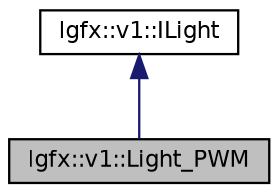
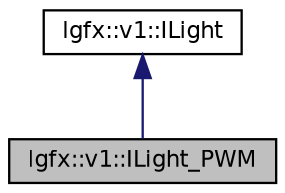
(139, 161) -> (143, 161)
